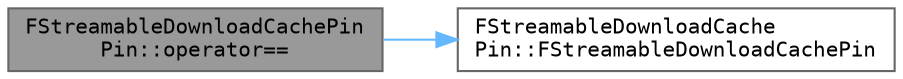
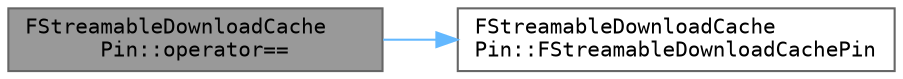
(195, 40) -> (195, 40)
